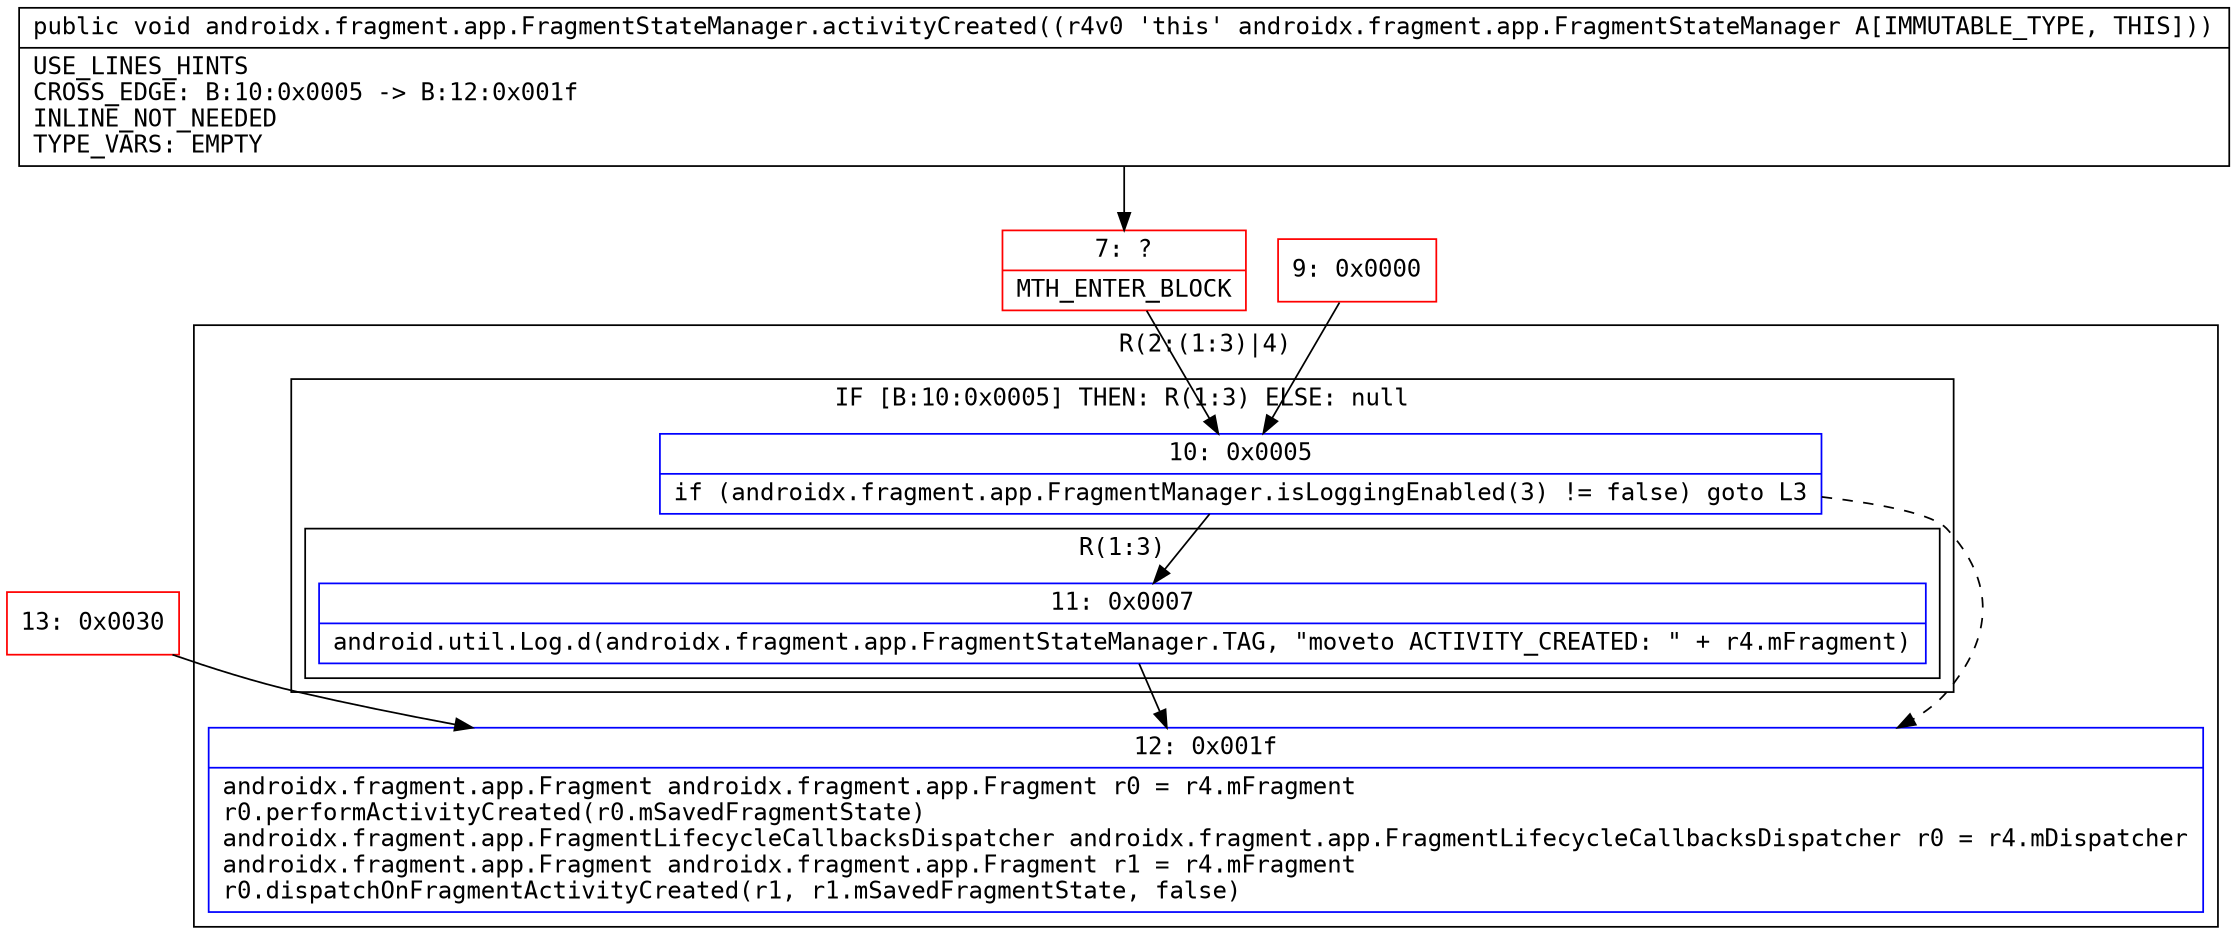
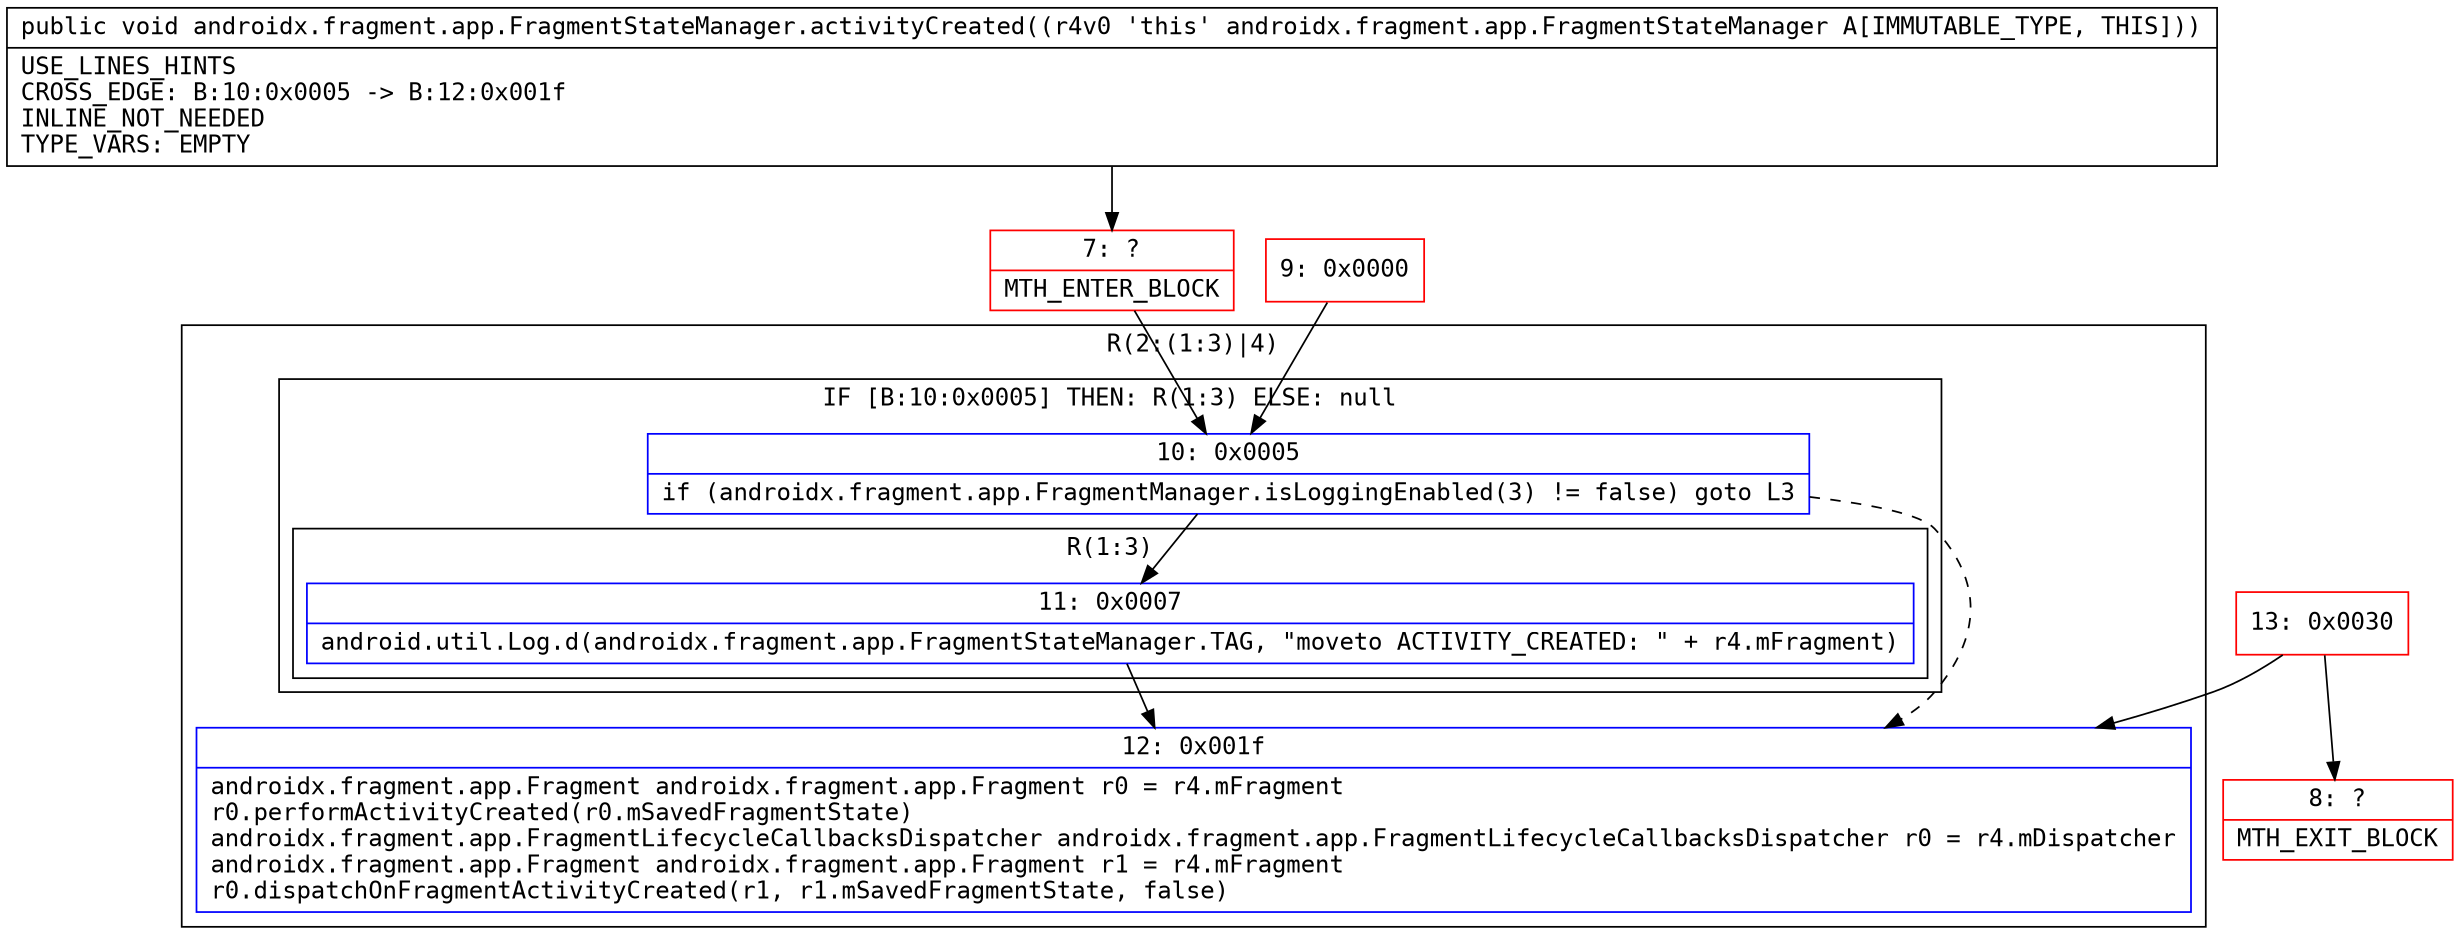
none -> (2338, 820)
